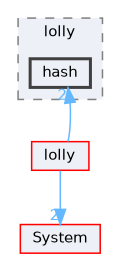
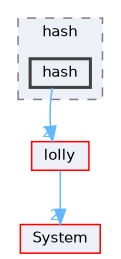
(60, 32) -> (60, 32)
(70, 122) -> (50, 109)
